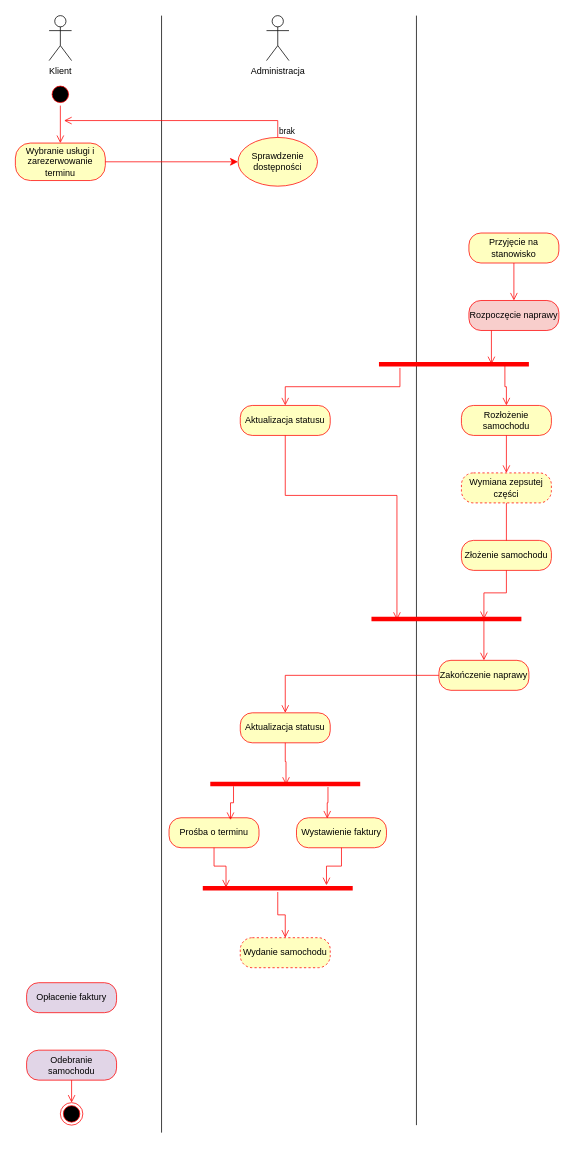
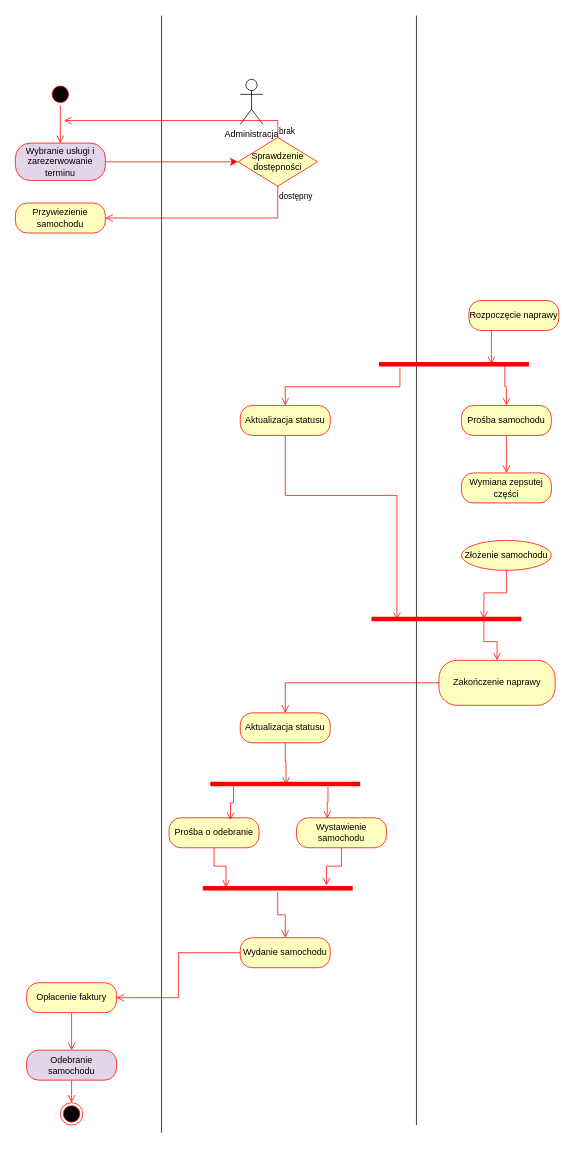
(60, 38) -> none
(278, 38) -> (252, 102)
(60, 162) -> (60, 162)
(278, 162) -> (278, 162)
none -> (60, 218)
none -> (209, 218)
(514, 248) -> none
(514, 280) -> none
(514, 315) -> (514, 315)
(507, 420) -> (507, 420)
(507, 488) -> (507, 488)
(507, 522) -> none
(507, 555) -> (507, 555)
(484, 675) -> (497, 683)
(214, 833) -> (214, 833)
(342, 833) -> (342, 833)
(285, 953) -> (285, 953)
none -> (179, 975)
(72, 998) -> (72, 998)
none -> (72, 1030)
